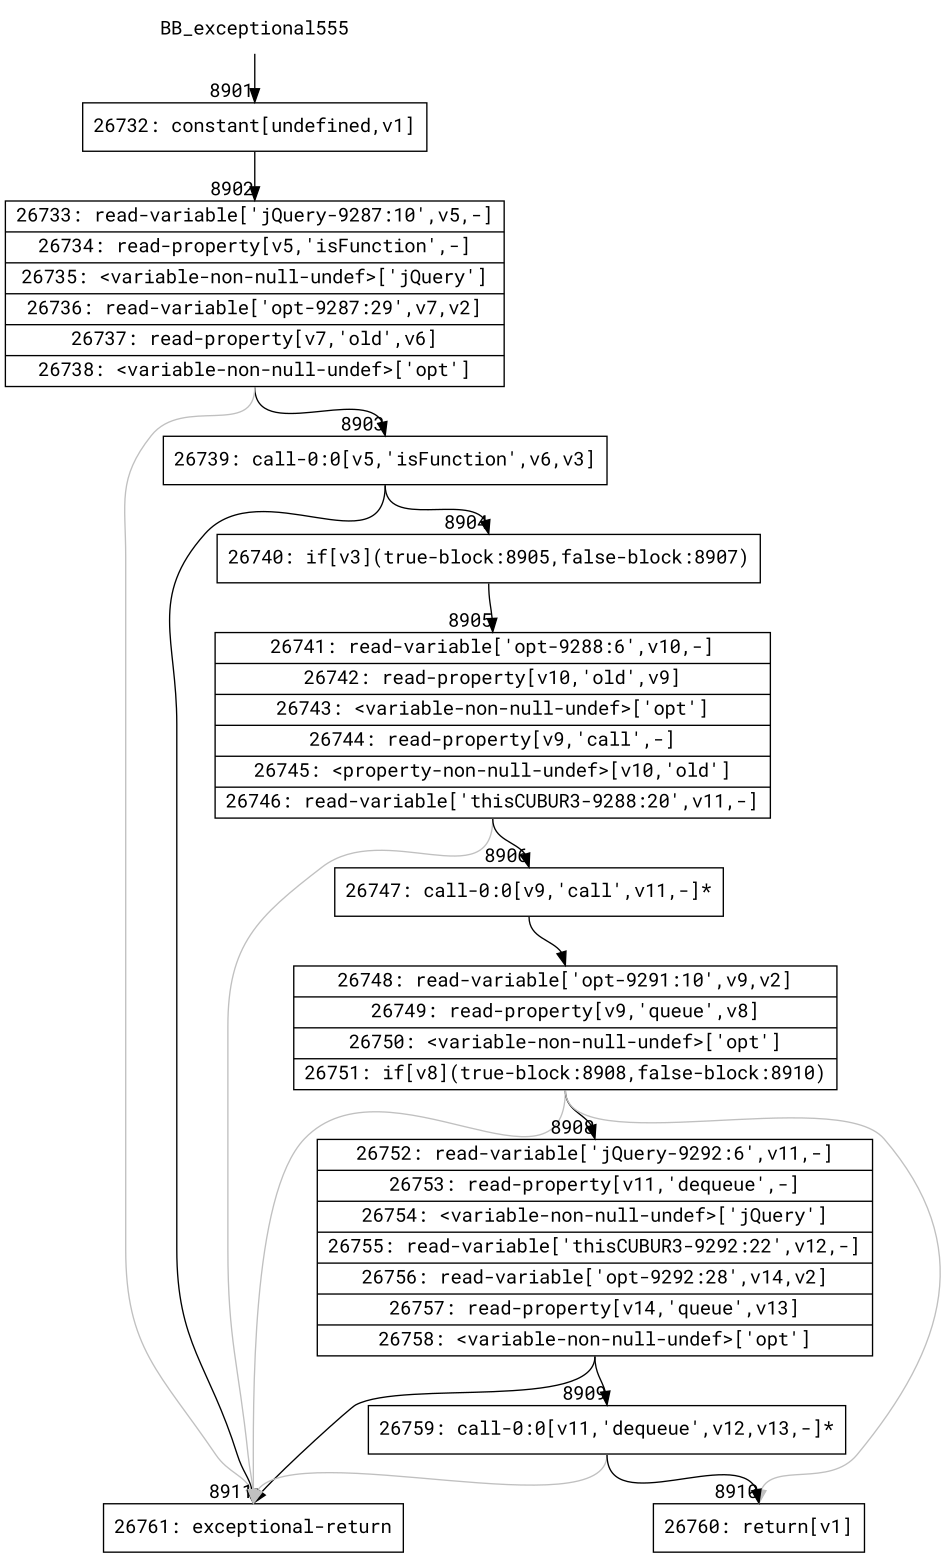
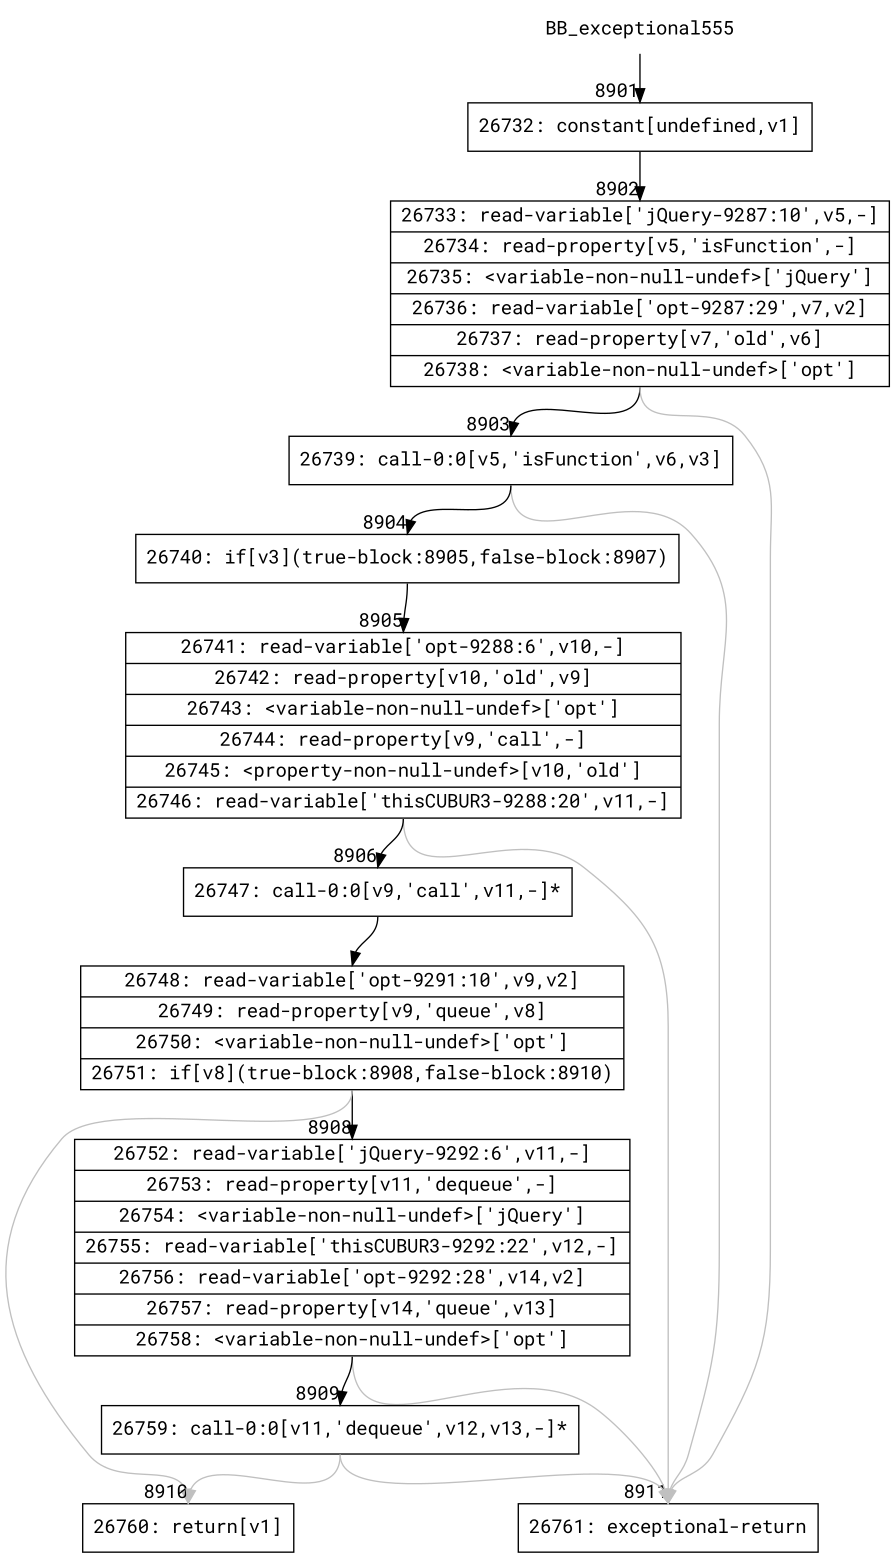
(177, 909) -> (719, 907)
(288, 1164) -> none
(417, 1394) -> (514, 1389)
(676, 1480) -> (271, 1480)
